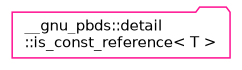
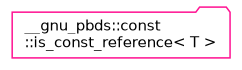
(121, 35) -> (121, 35)
